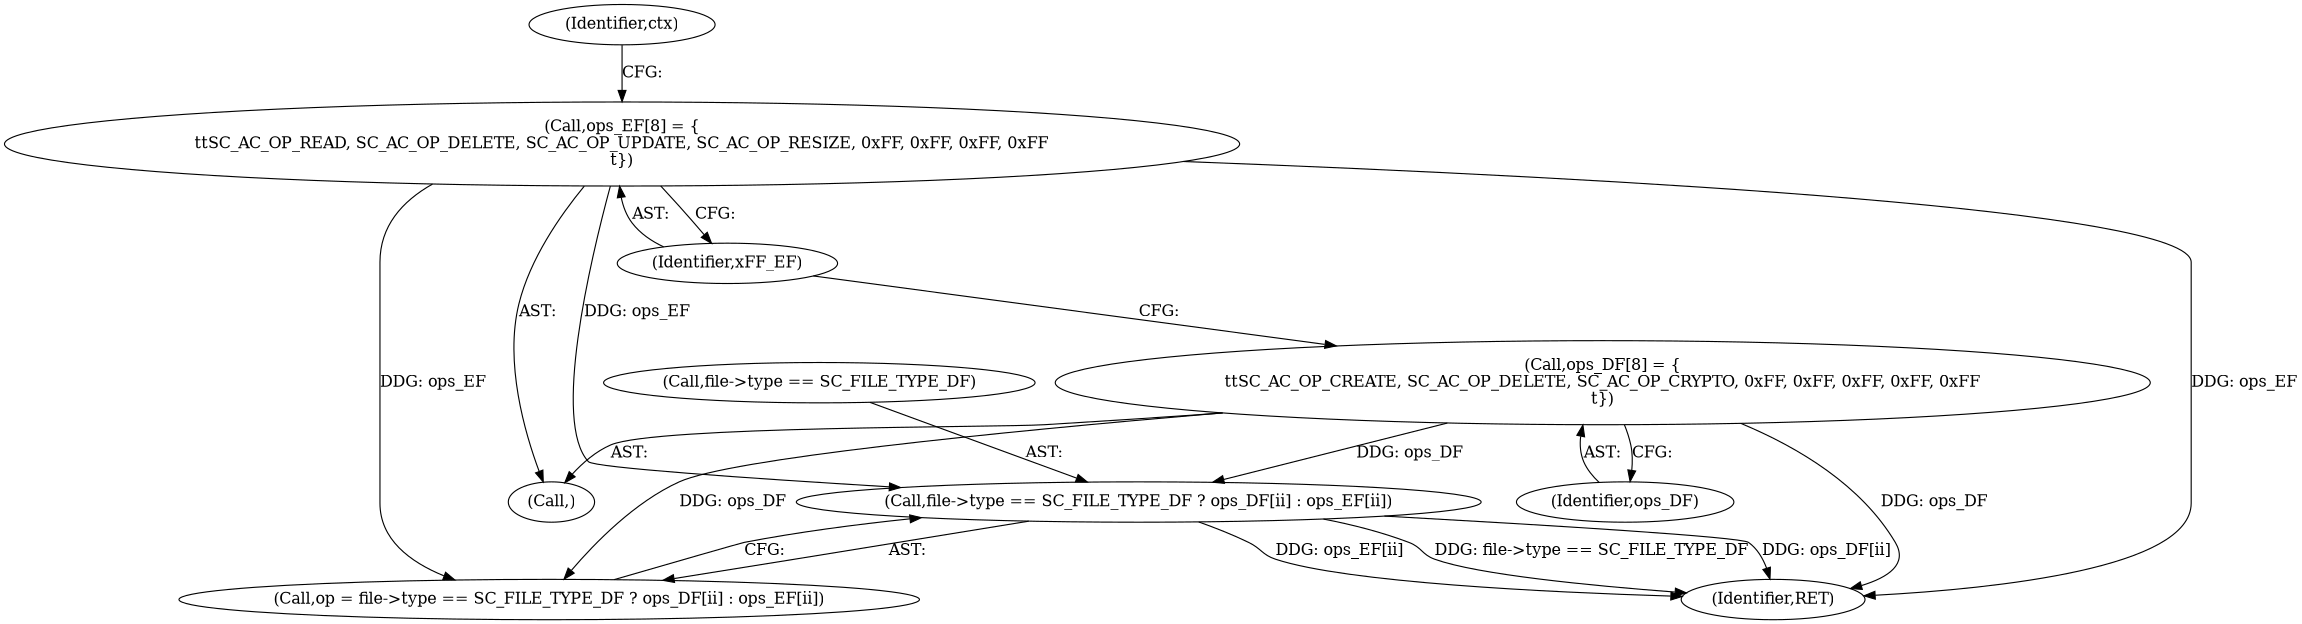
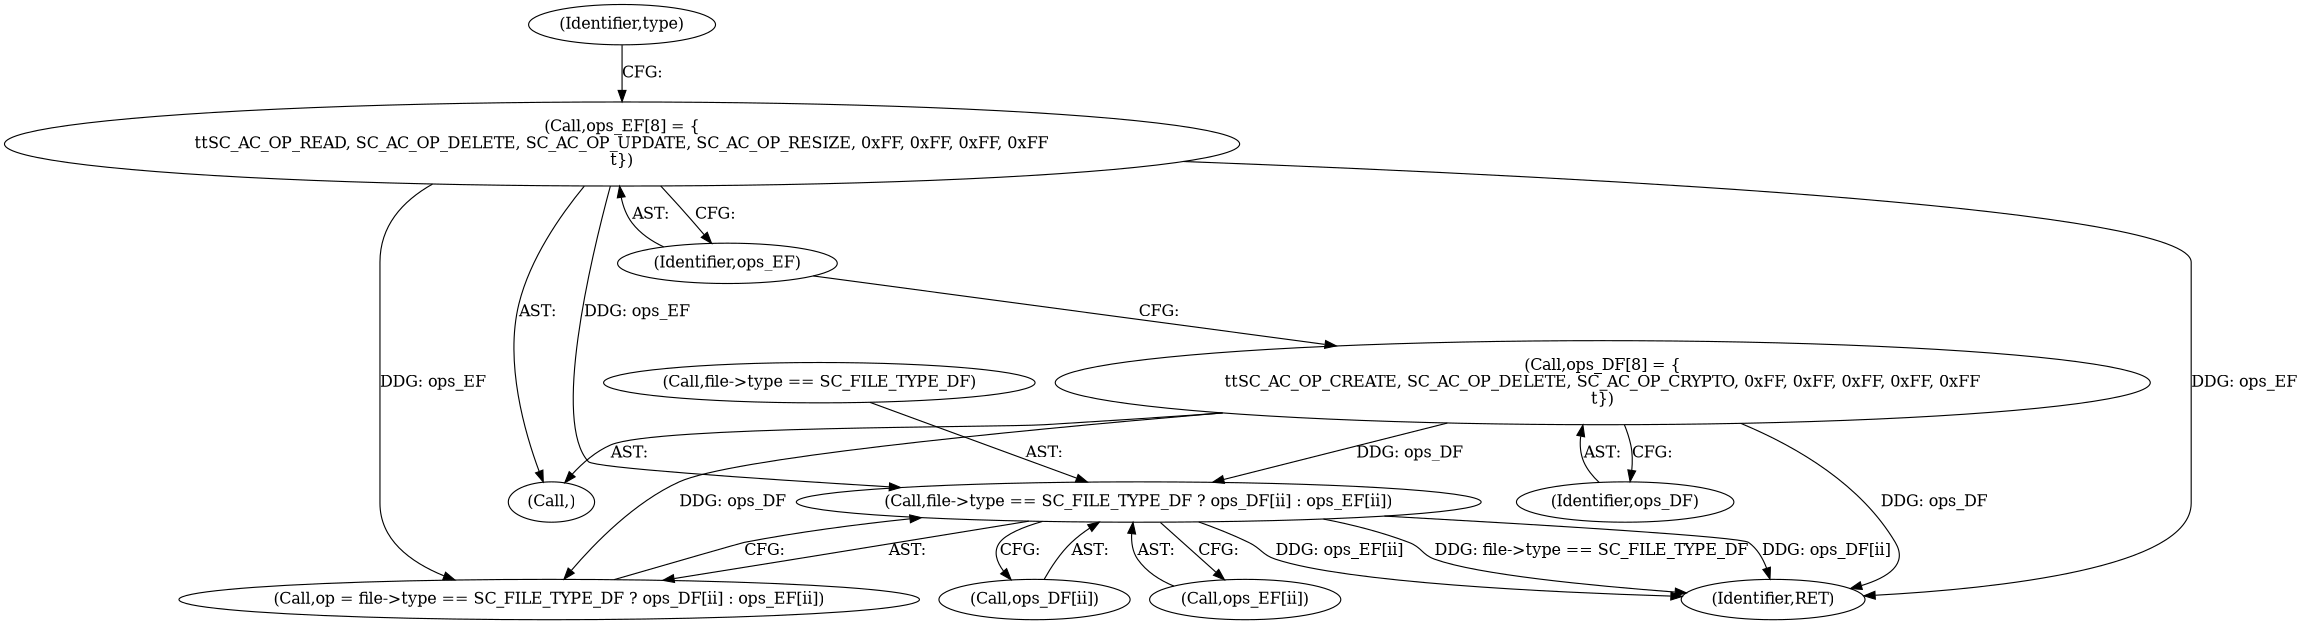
(622, 25) -> (622, 25)
(727, 263) -> (727, 263)
none -> (1035, 600)
none -> (1245, 600)
